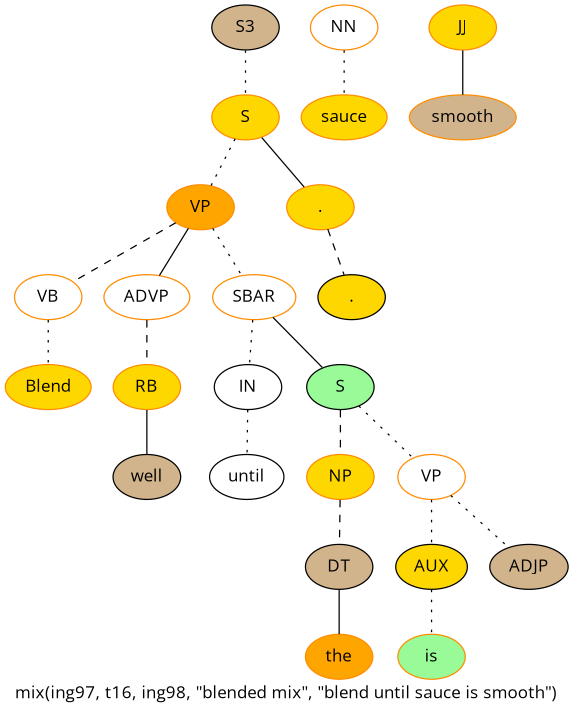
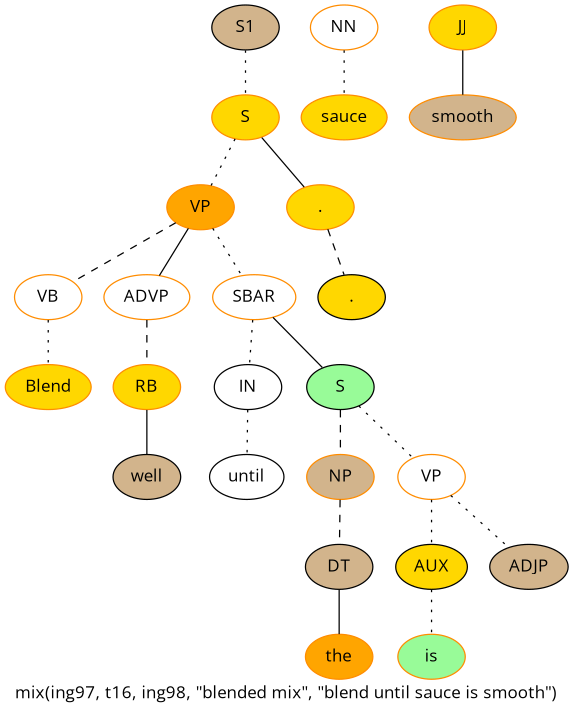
(246, 27) -> (246, 27)
(340, 477) -> (340, 477)
